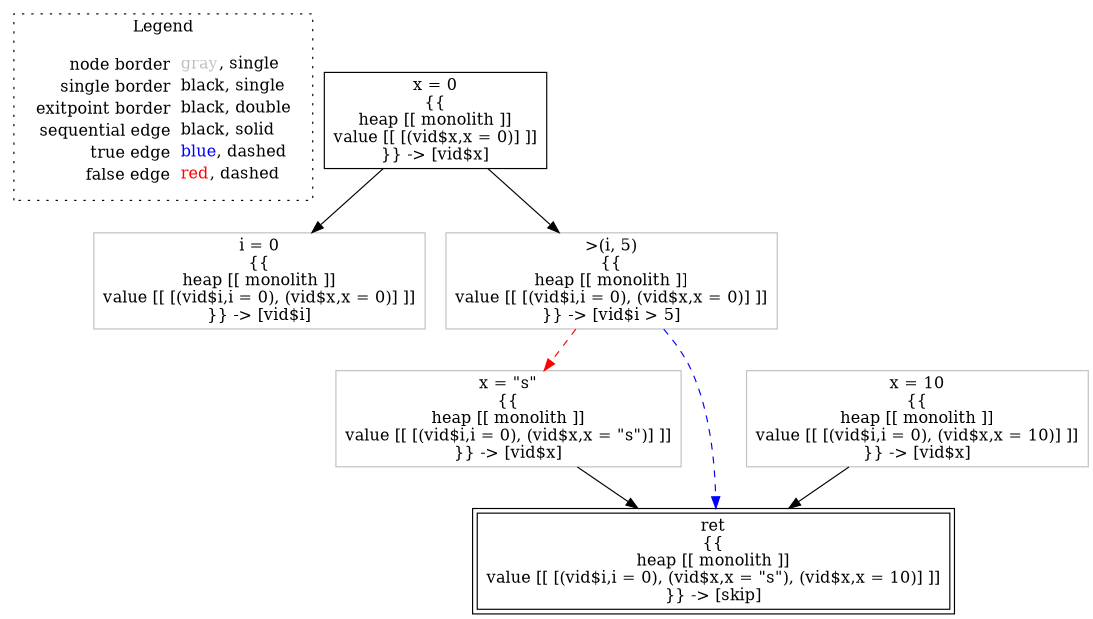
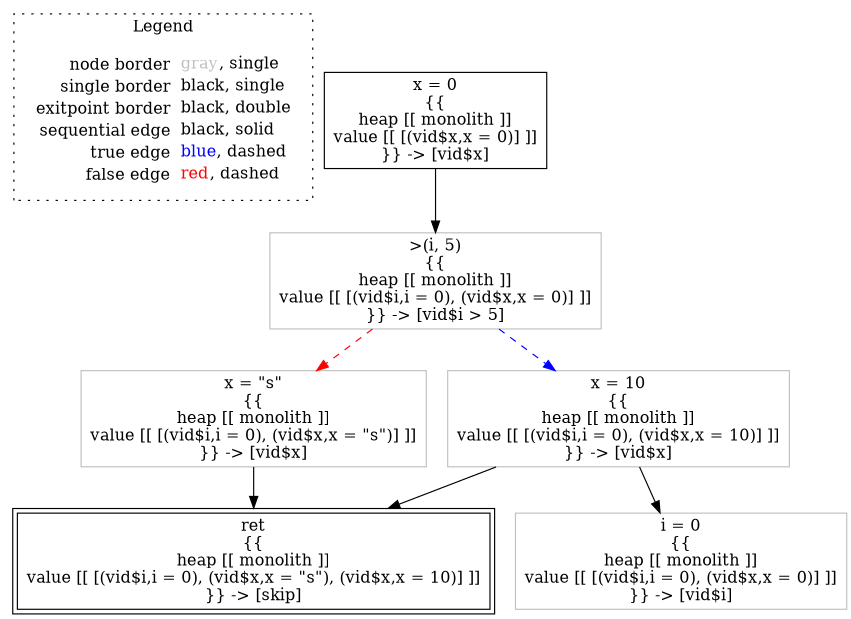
(352, 197) -> (647, 485)
(704, 408) -> (522, 346)
